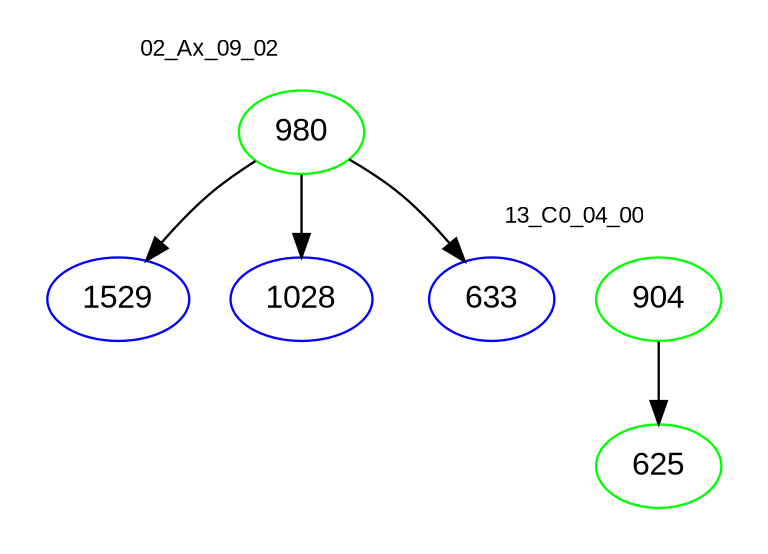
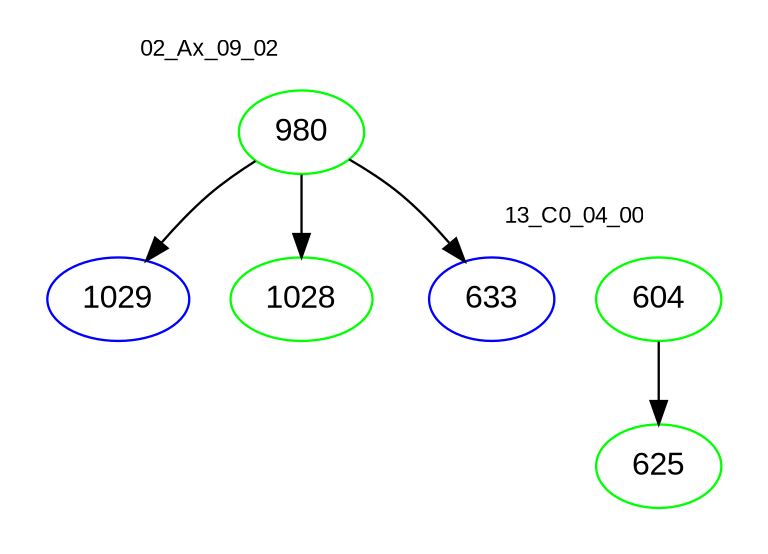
(118, 299) -> (118, 299)
(302, 299) -> (302, 299)
(659, 299) -> (659, 299)
